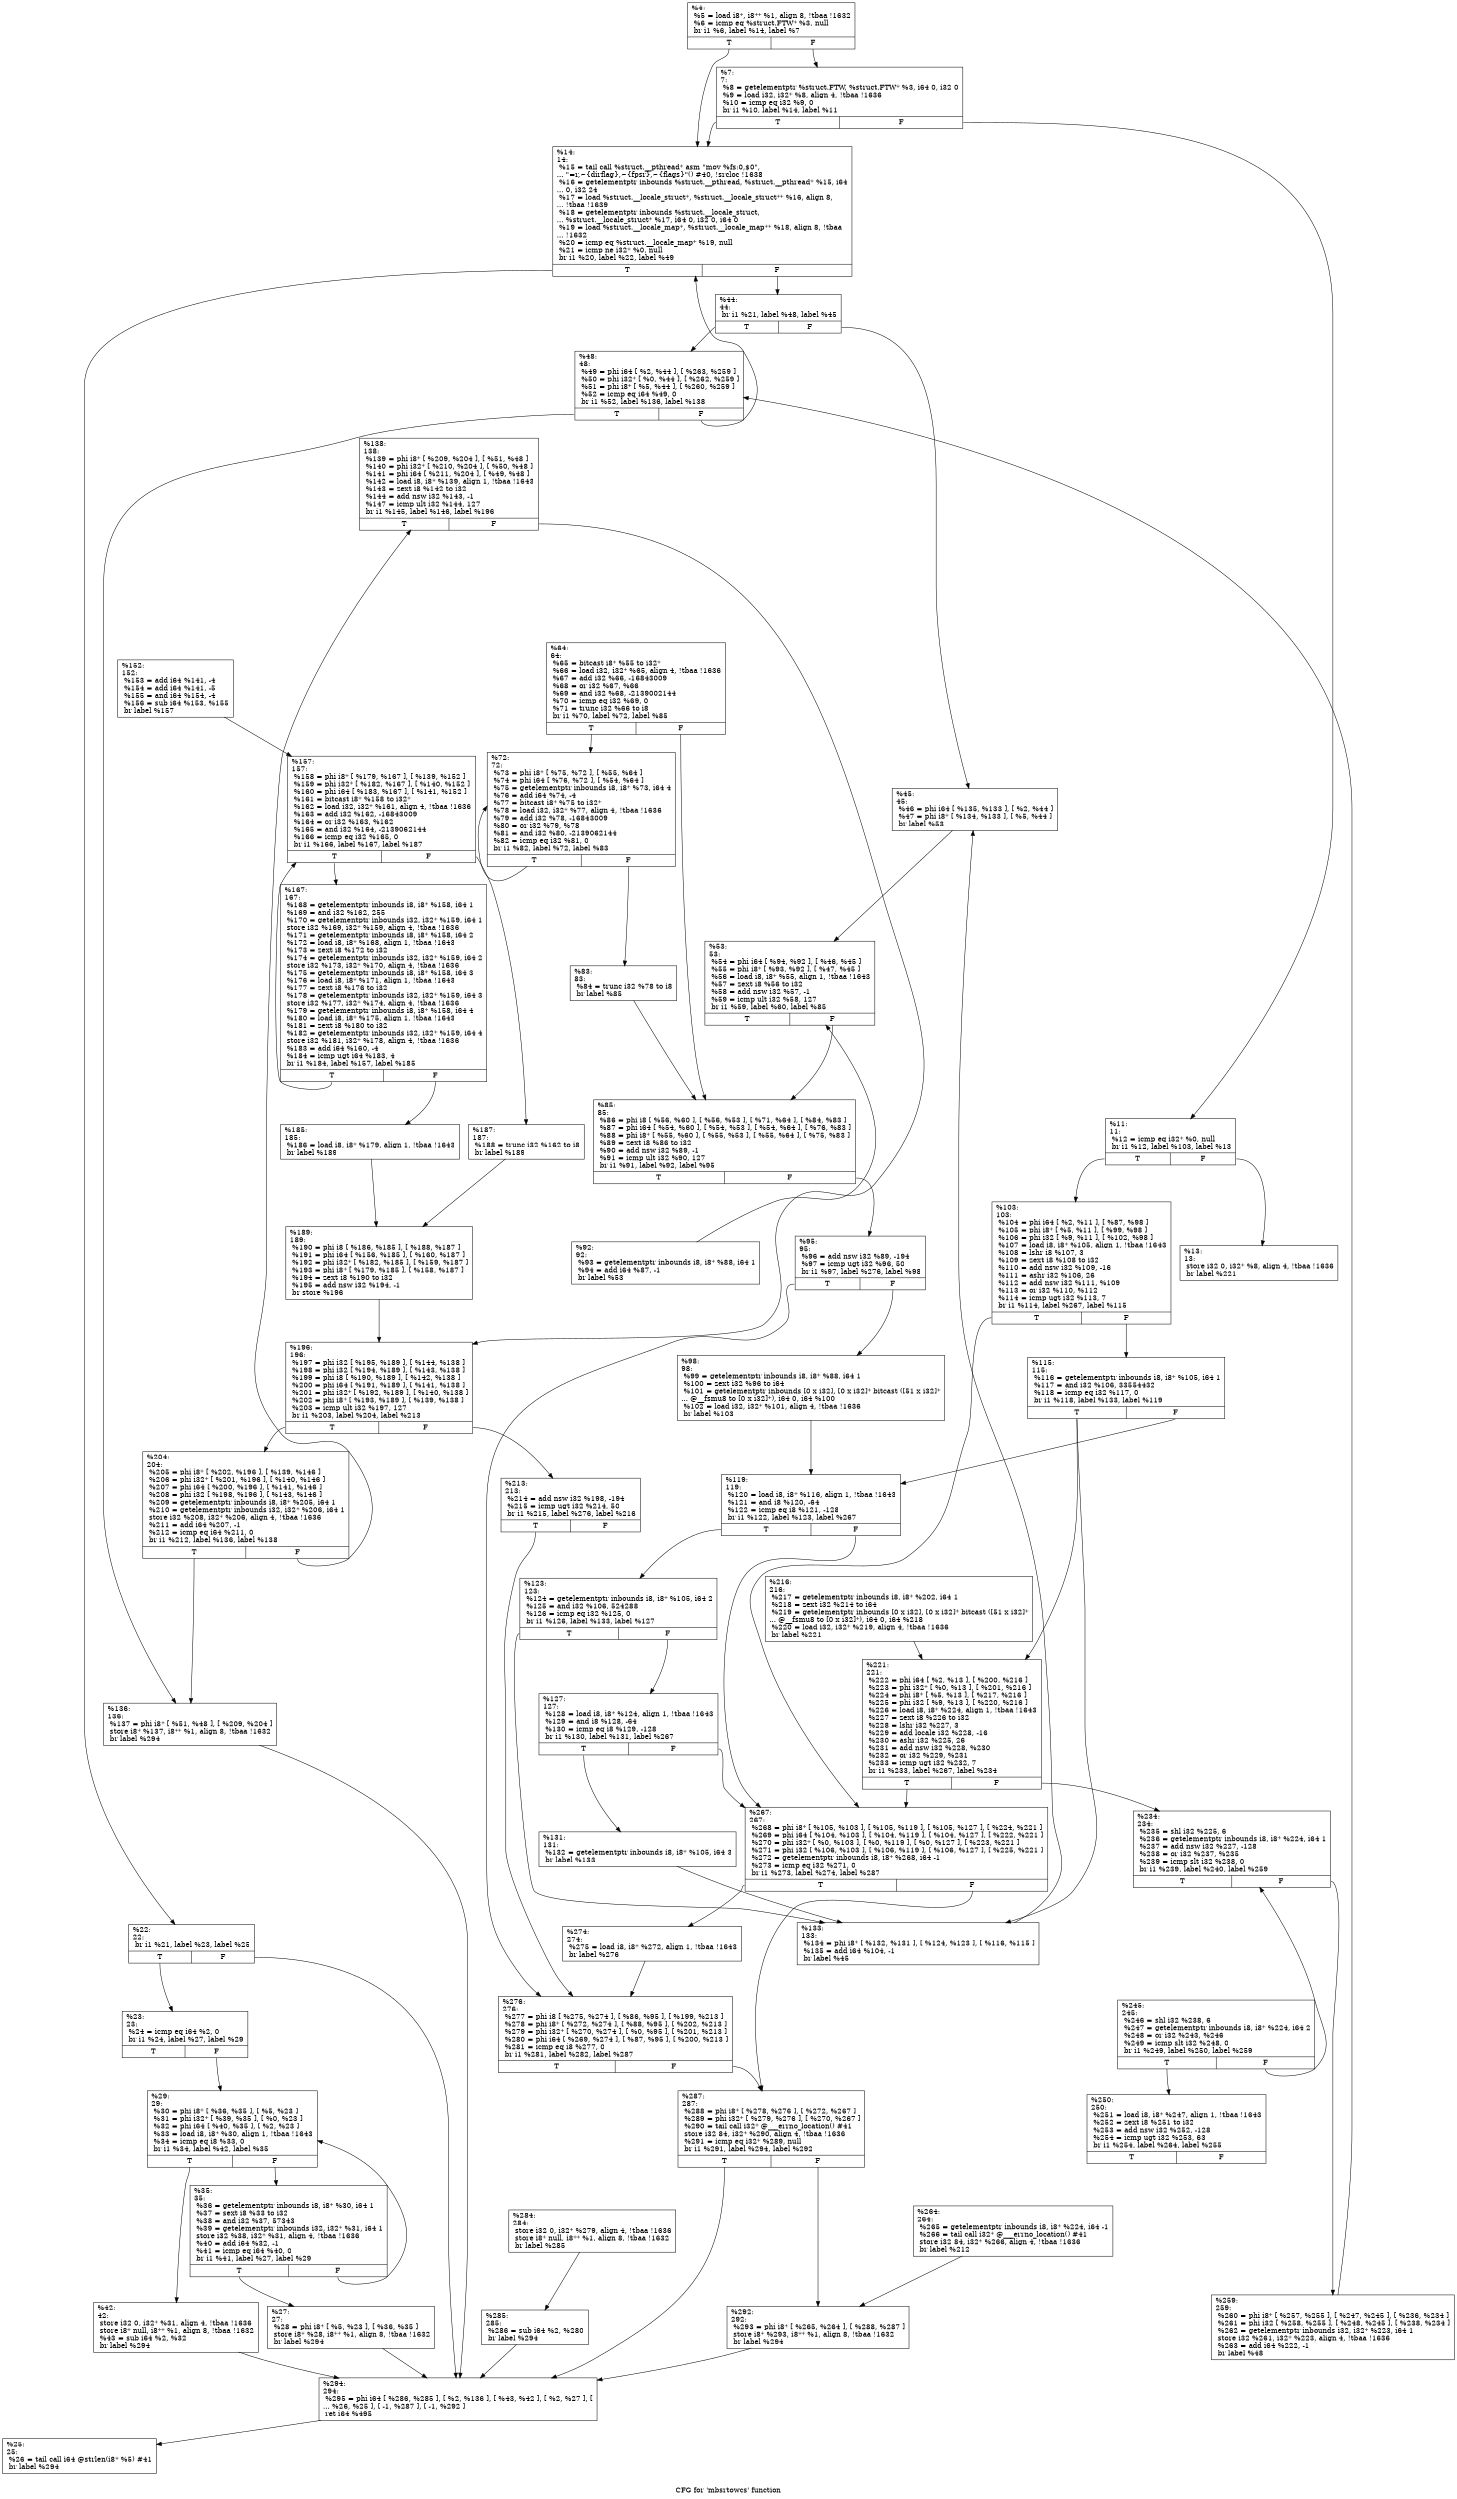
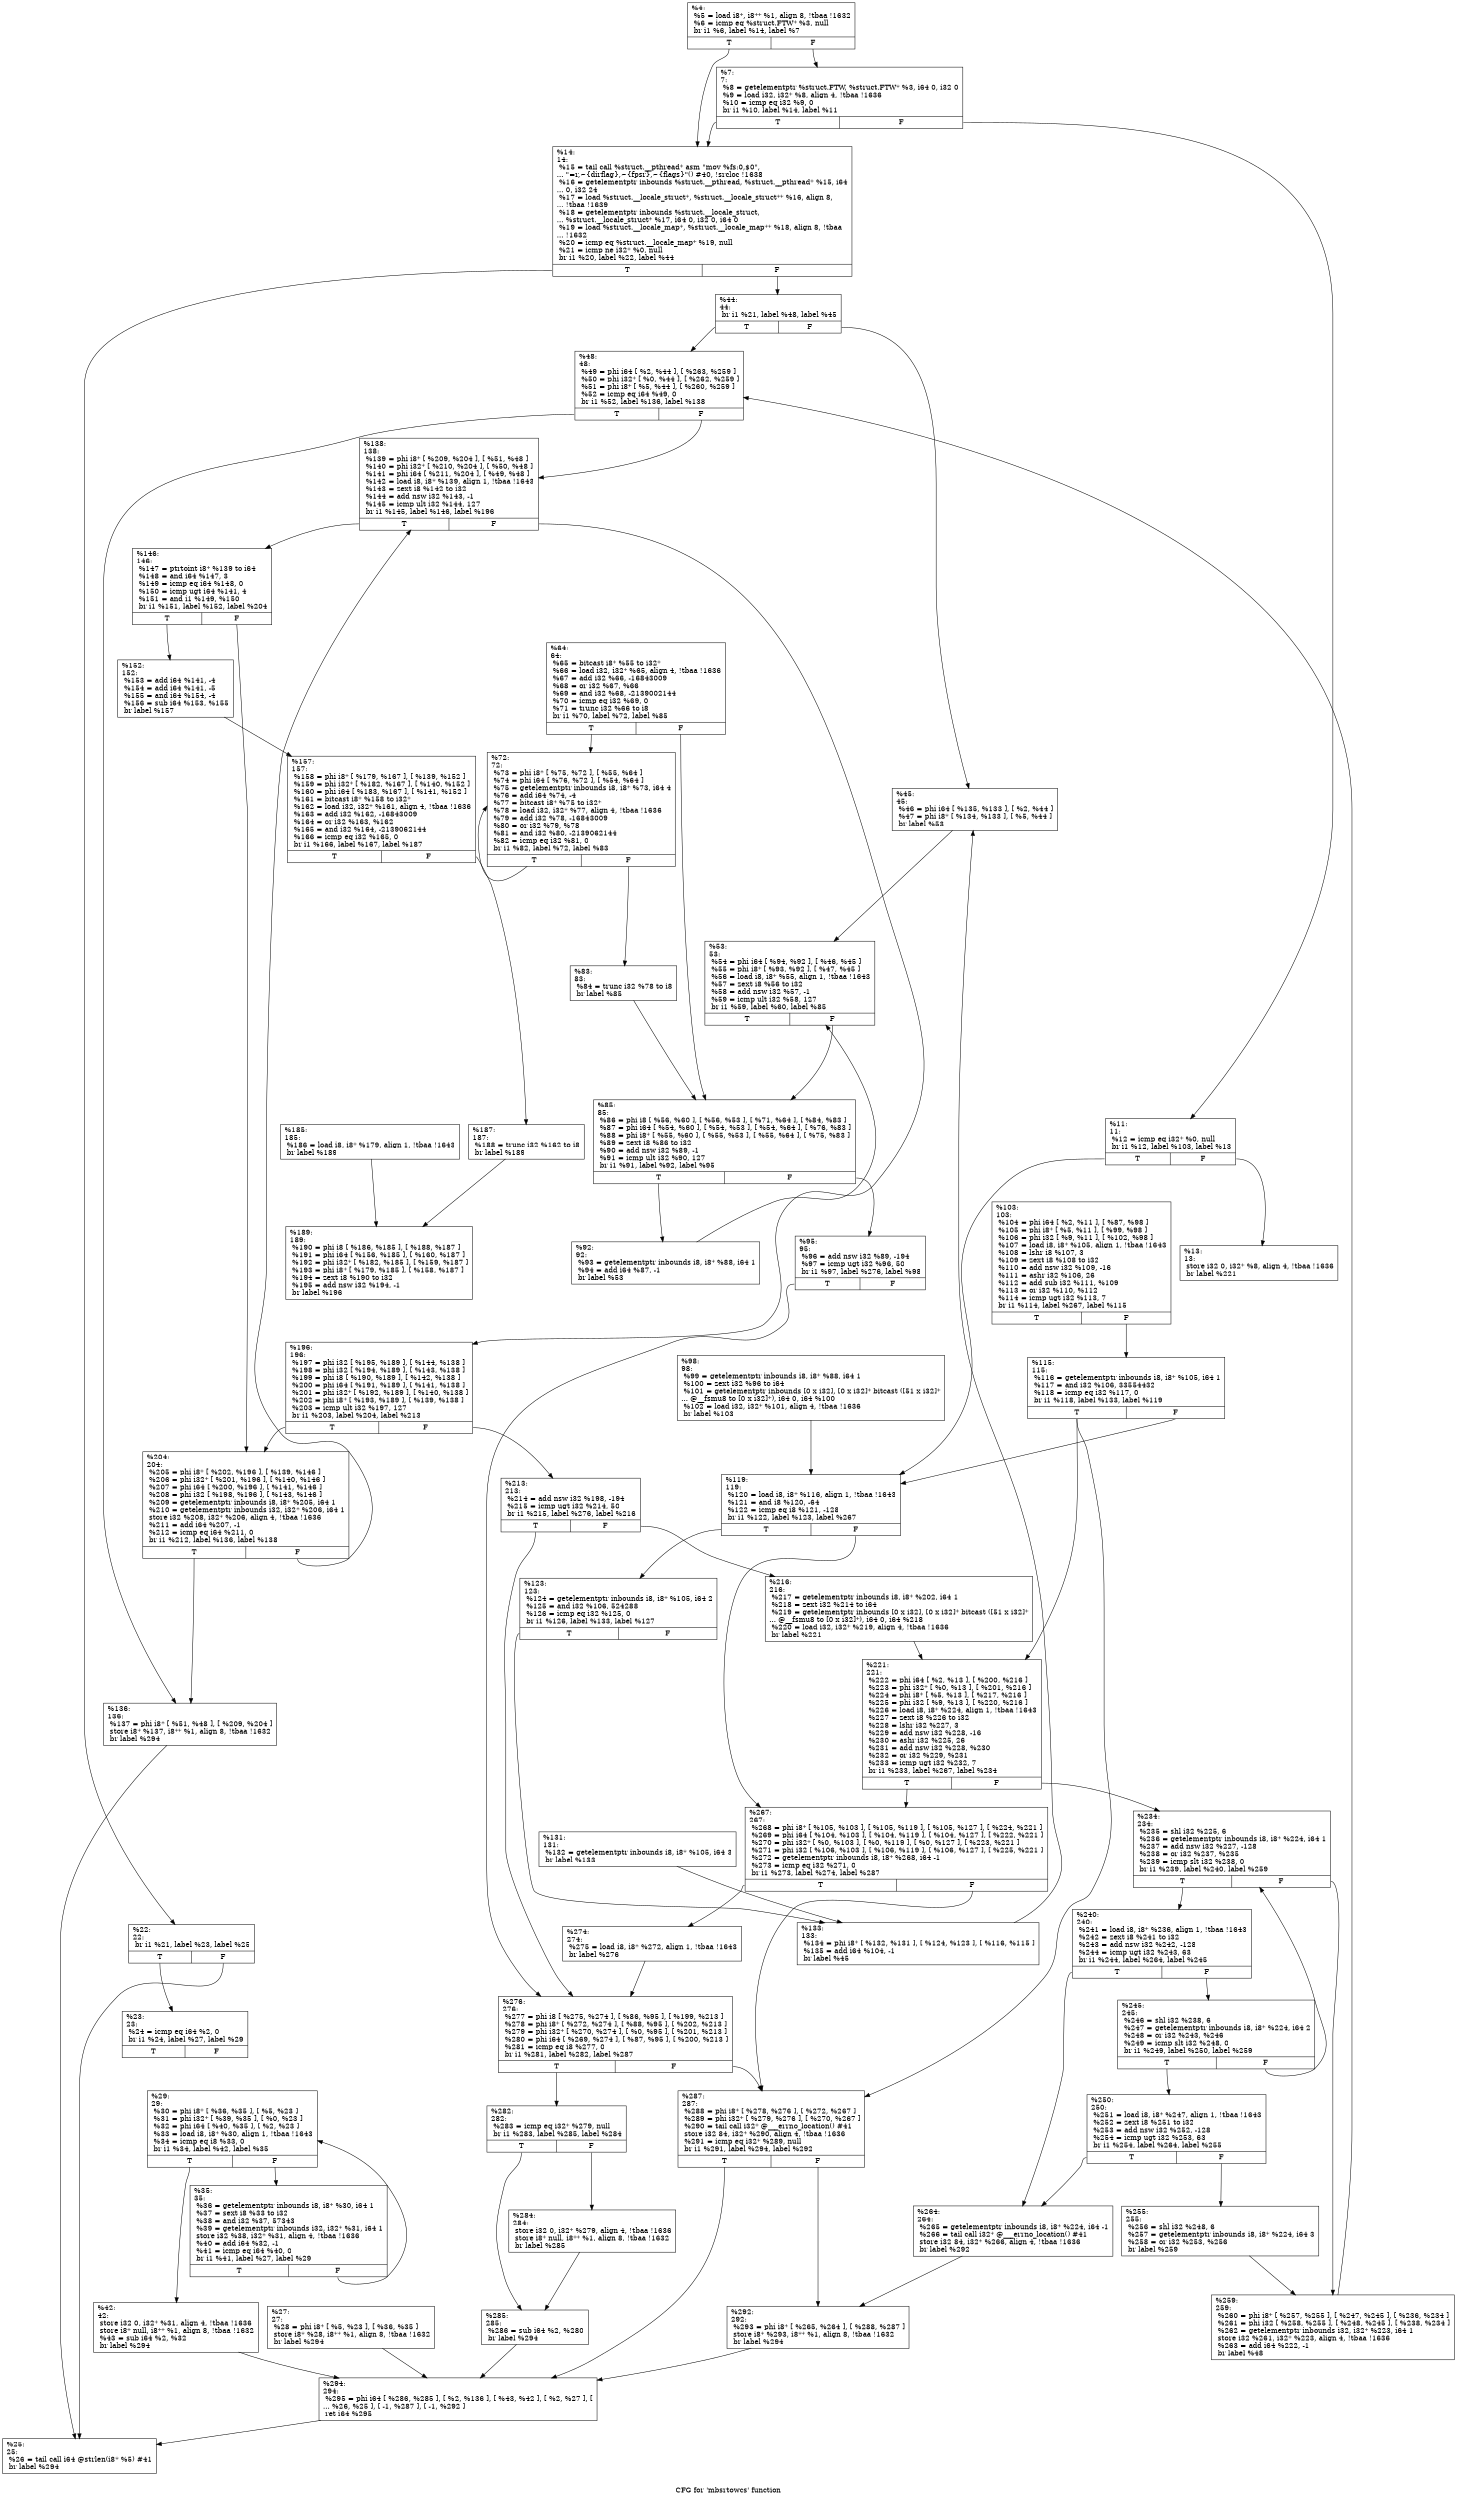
(616, 258) -> (616, 258)
(750, 363) -> (630, 463)
(422, 504) -> (422, 504)
none -> (202, 586)
(384, 983) -> none
(1083, 1172) -> (962, 1260)
none -> (660, 1210)
(1058, 1283) -> (1057, 1283)
(317, 1293) -> (316, 1293)
(379, 1318) -> none
(883, 1324) -> none
none -> (704, 1553)
(836, 1565) -> none
(1085, 1693) -> (1111, 1813)
(628, 1724) -> none
(927, 1733) -> (924, 1733)
none -> (1162, 1944)
(468, 2006) -> (60, 2074)
(218, 2072) -> none
(446, 2105) -> (79, 2148)
none -> (557, 2129)
none -> (1068, 2181)
none -> (1220, 2231)
(944, 2250) -> (944, 2250)
(262, 2293) -> none
(348, 2414) -> (348, 2414)
